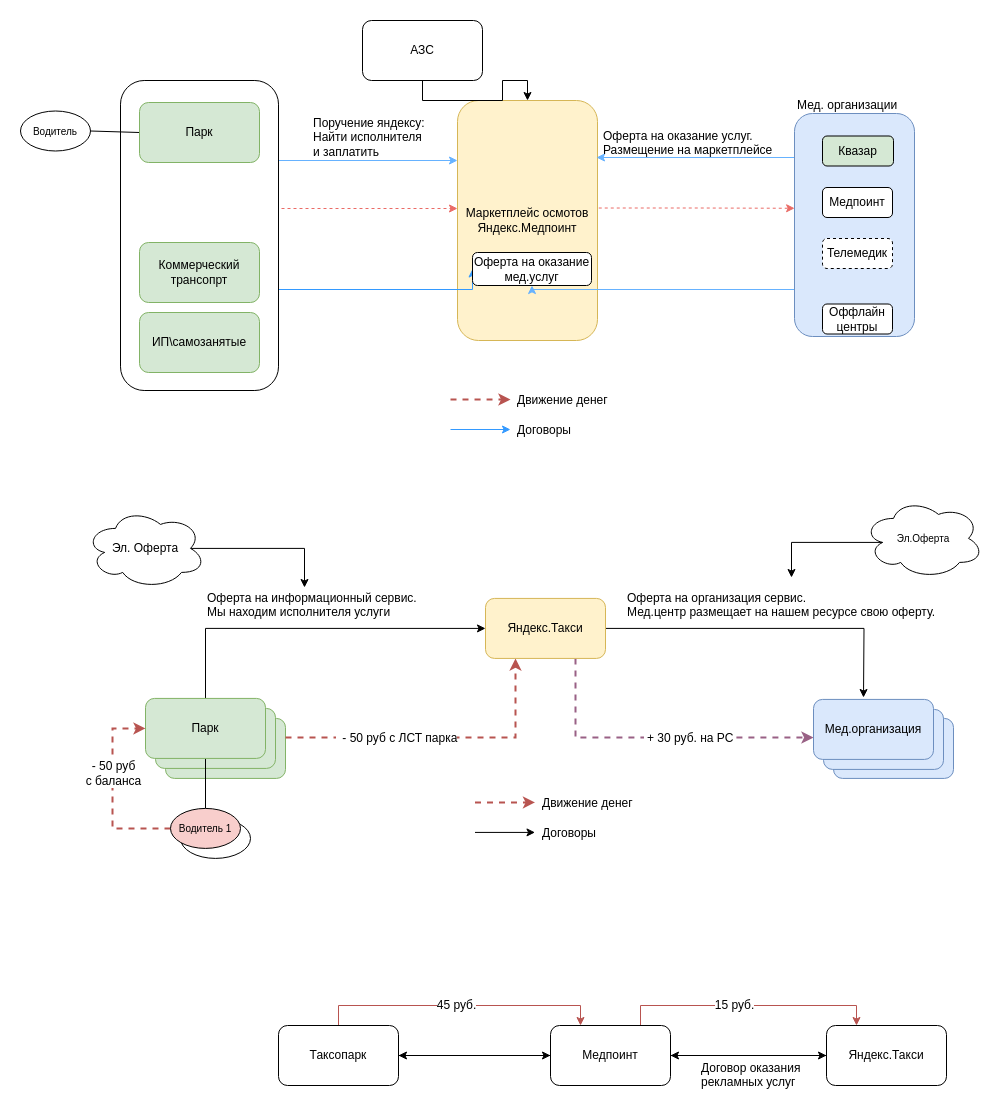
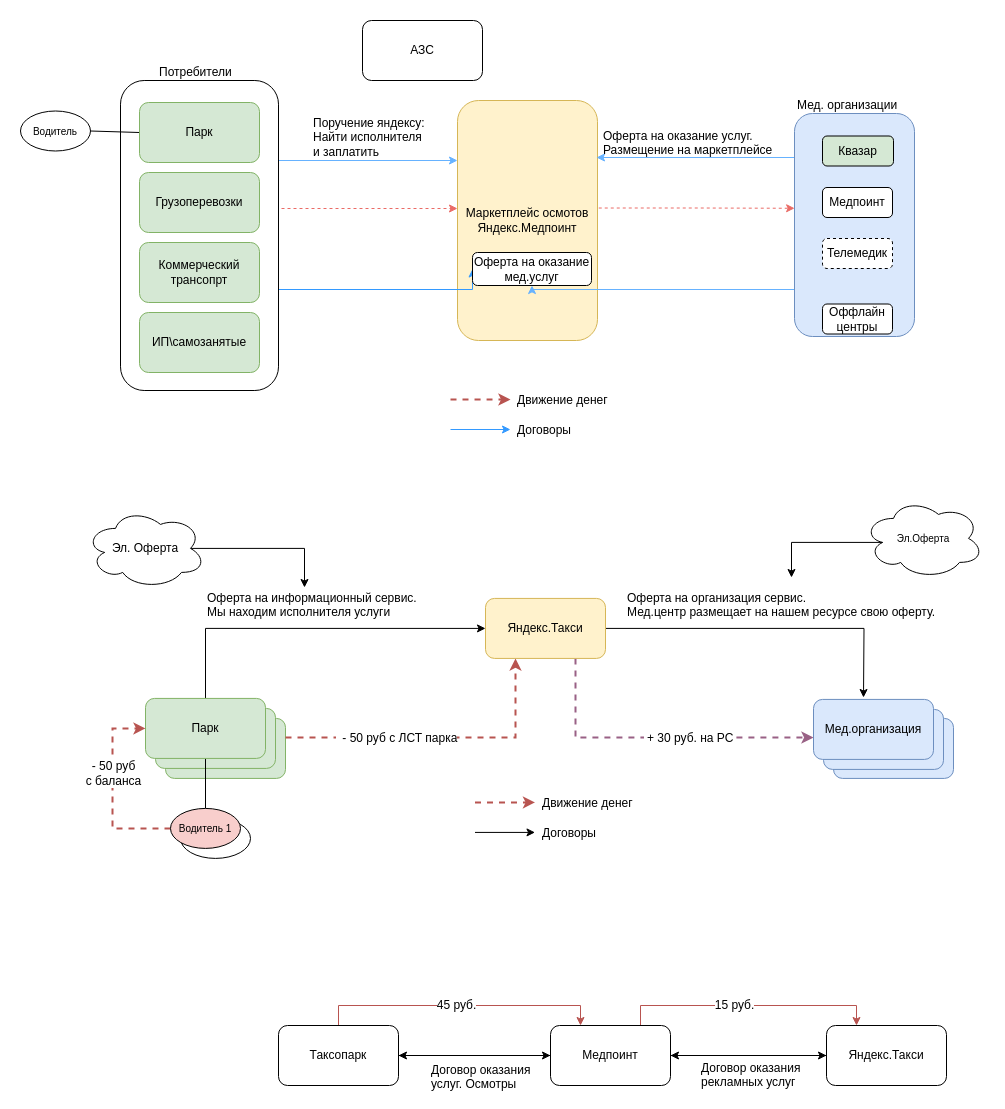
none -> (200, 70)
(482, 101) -> none
none -> (200, 203)
none -> (486, 1074)
